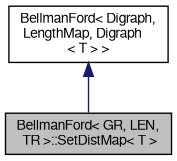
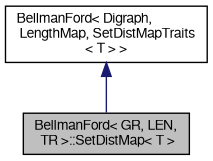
(89, 34) -> (106, 34)
